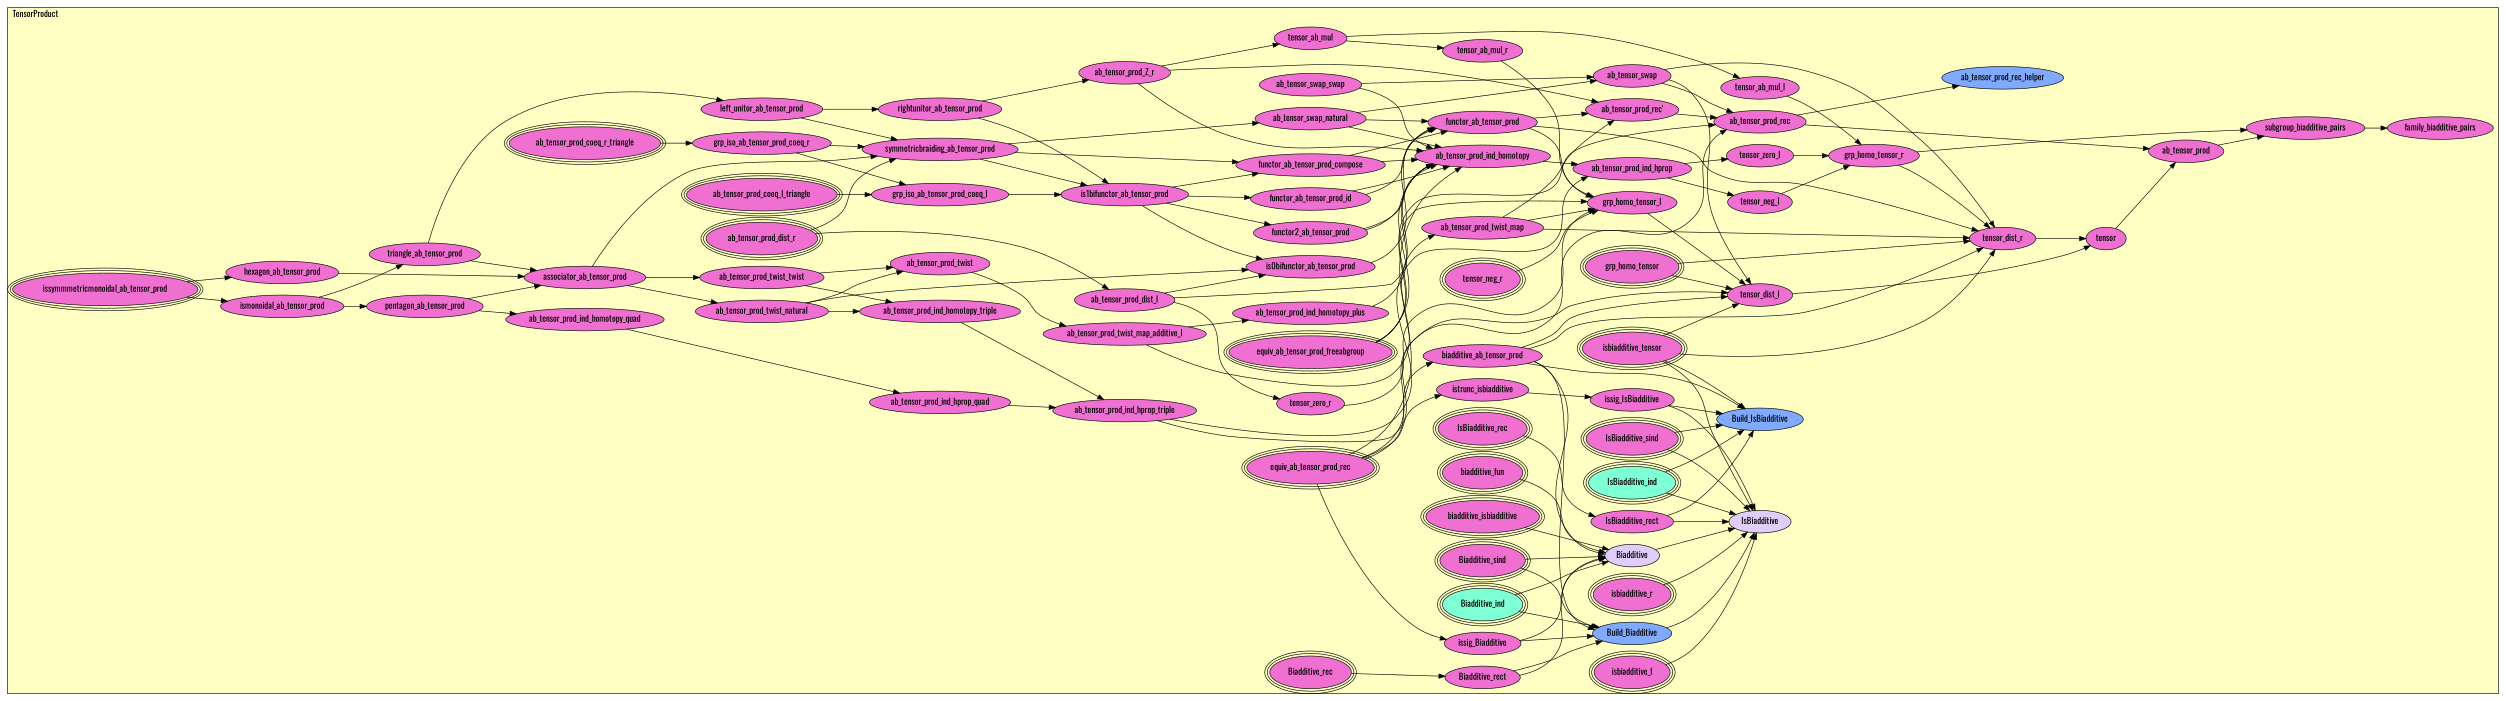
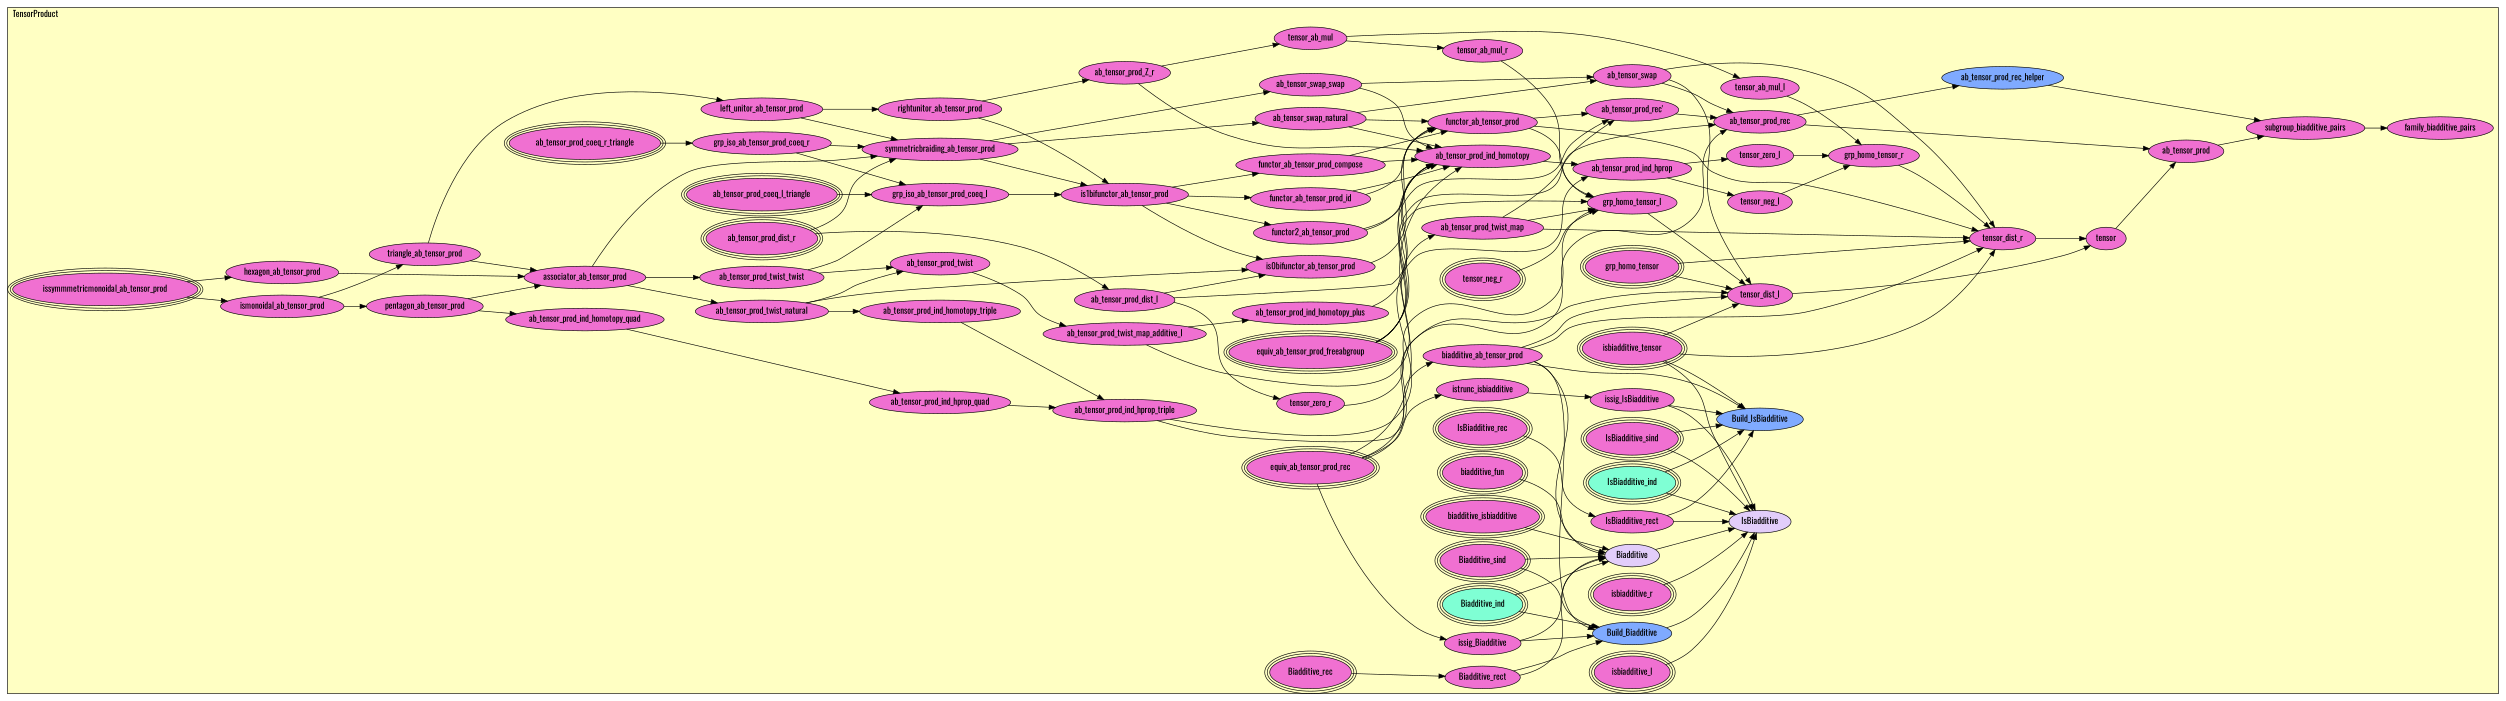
(1382, 67) -> (1434, 181)
(2079, 139) -> (2151, 102)
(1124, 157) -> (1127, 117)
(833, 291) -> (864, 244)
